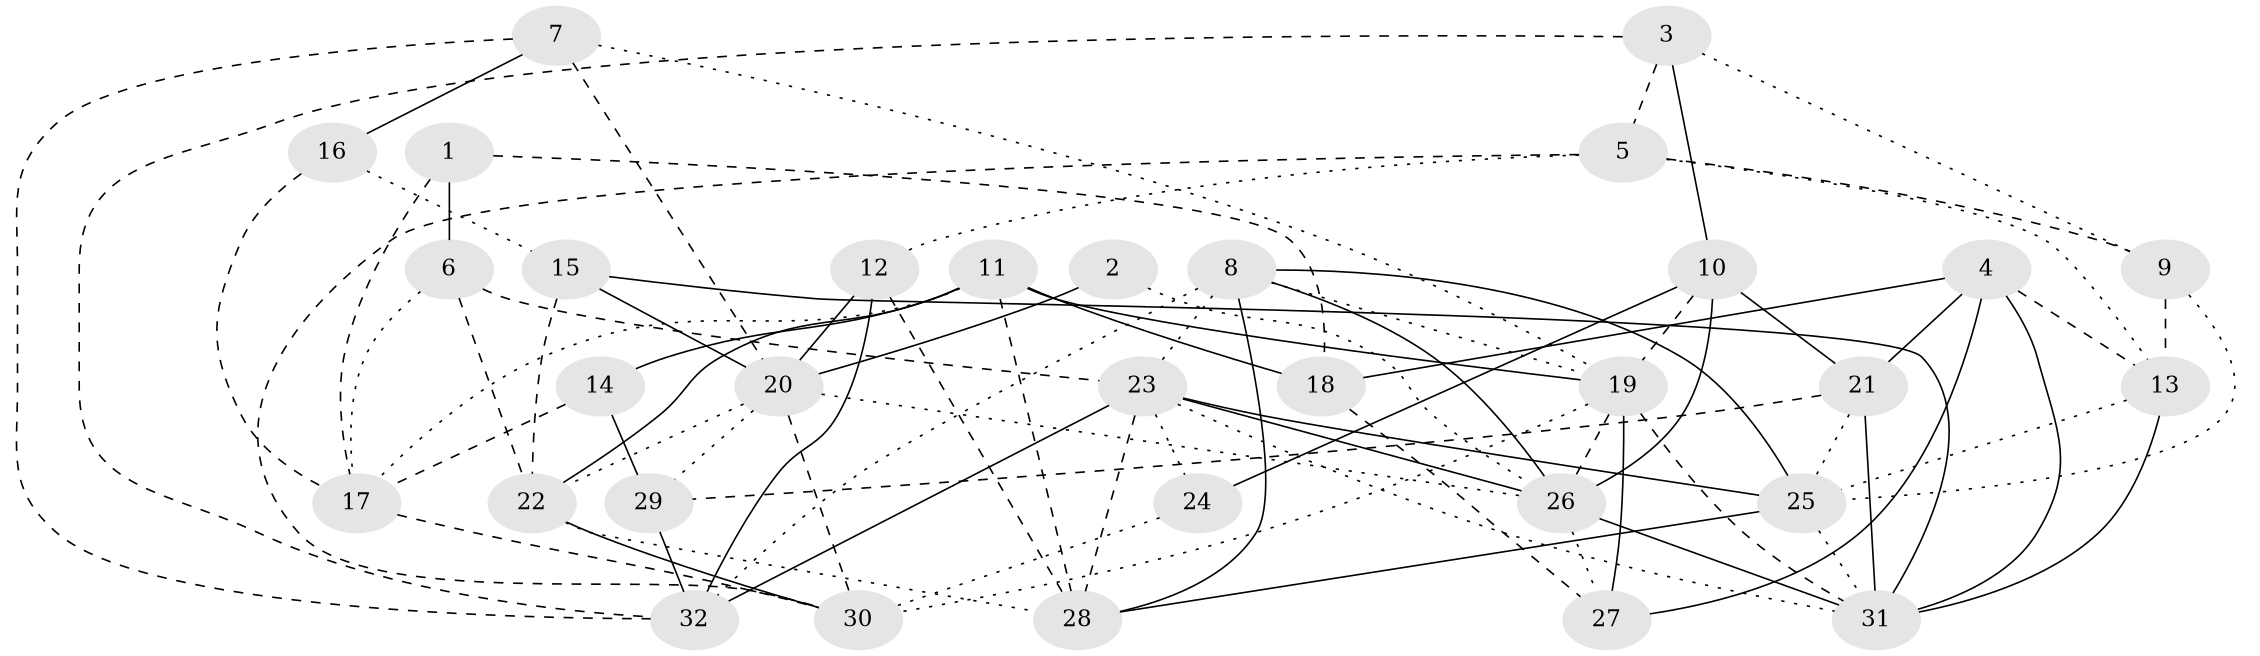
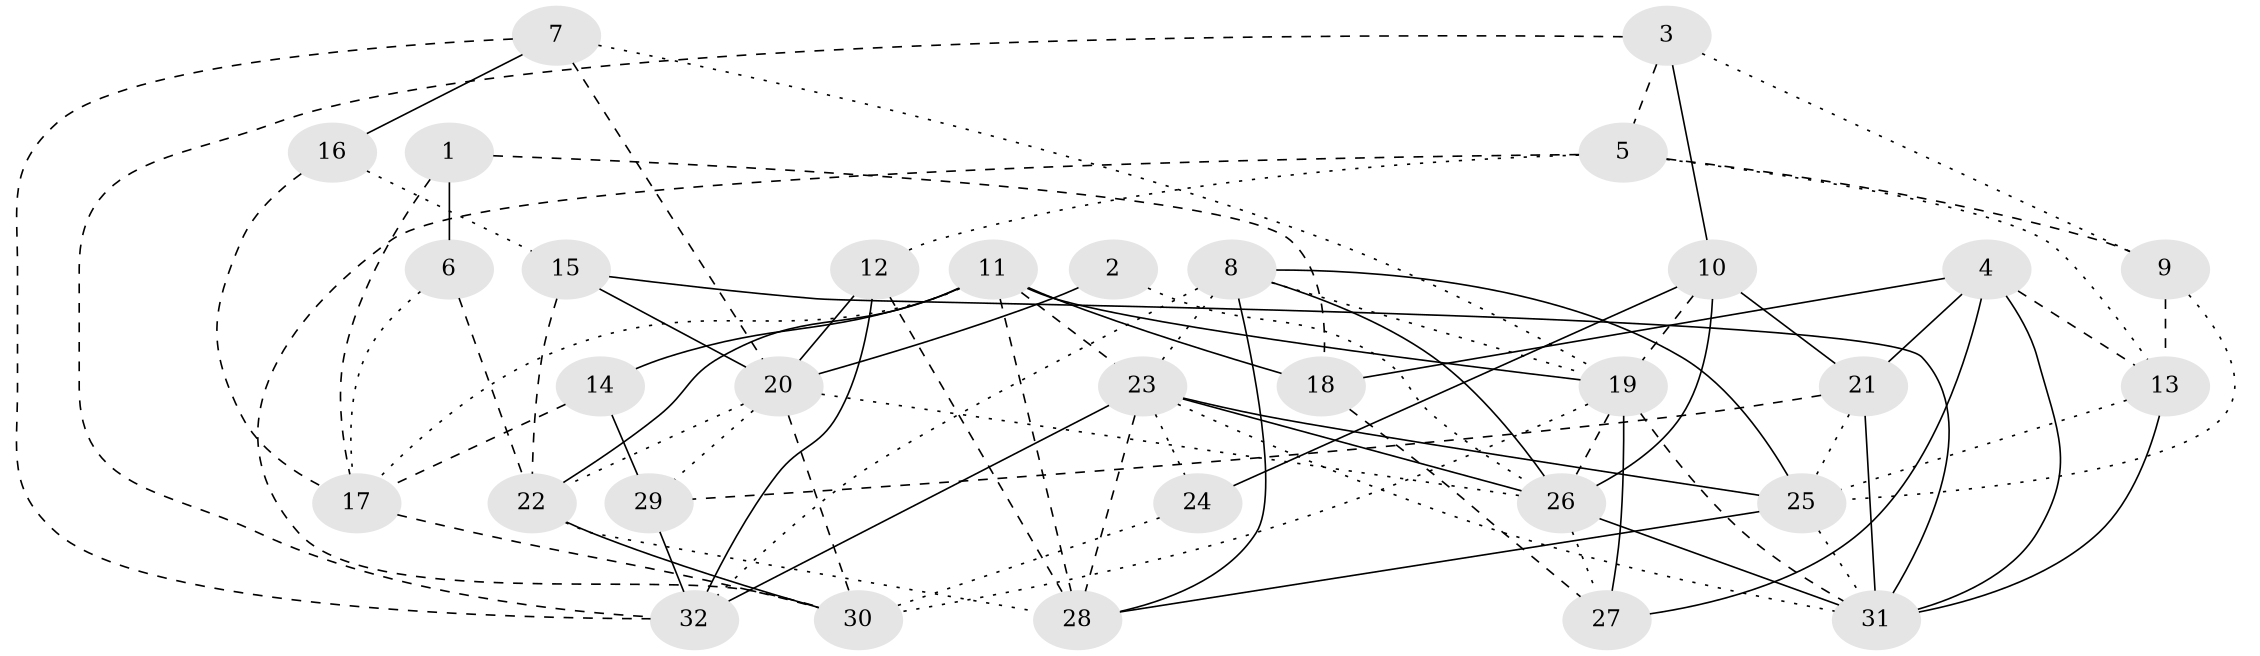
(789, 346) -> (1068, 328)
